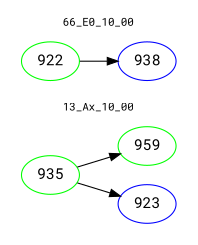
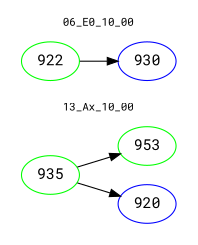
(99, 23) -> (99, 23)
(147, 61) -> (147, 61)
(147, 146) -> (147, 146)
(147, 204) -> (147, 204)
